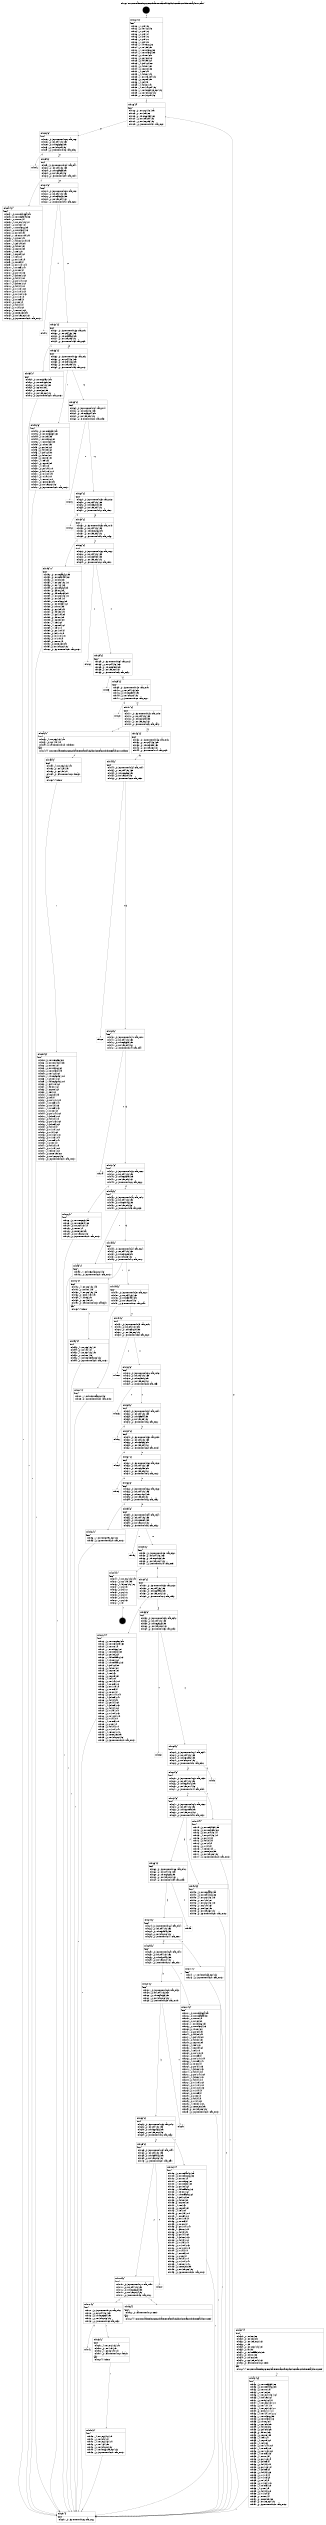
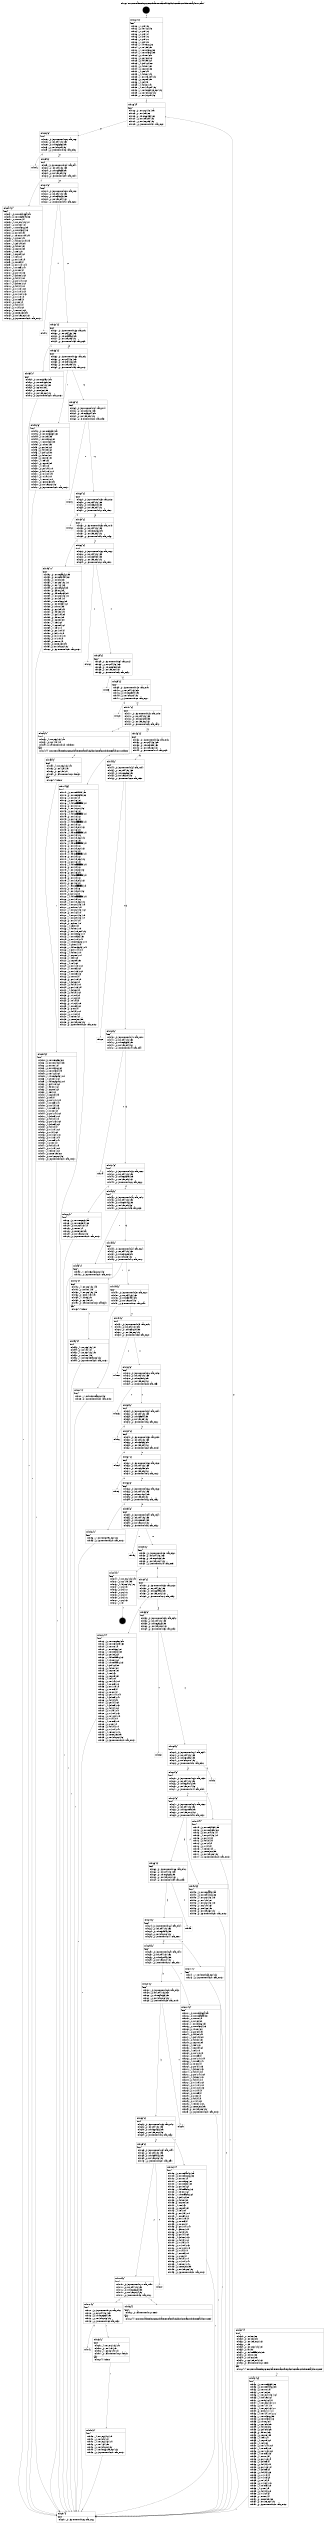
none -> (78, 906)
